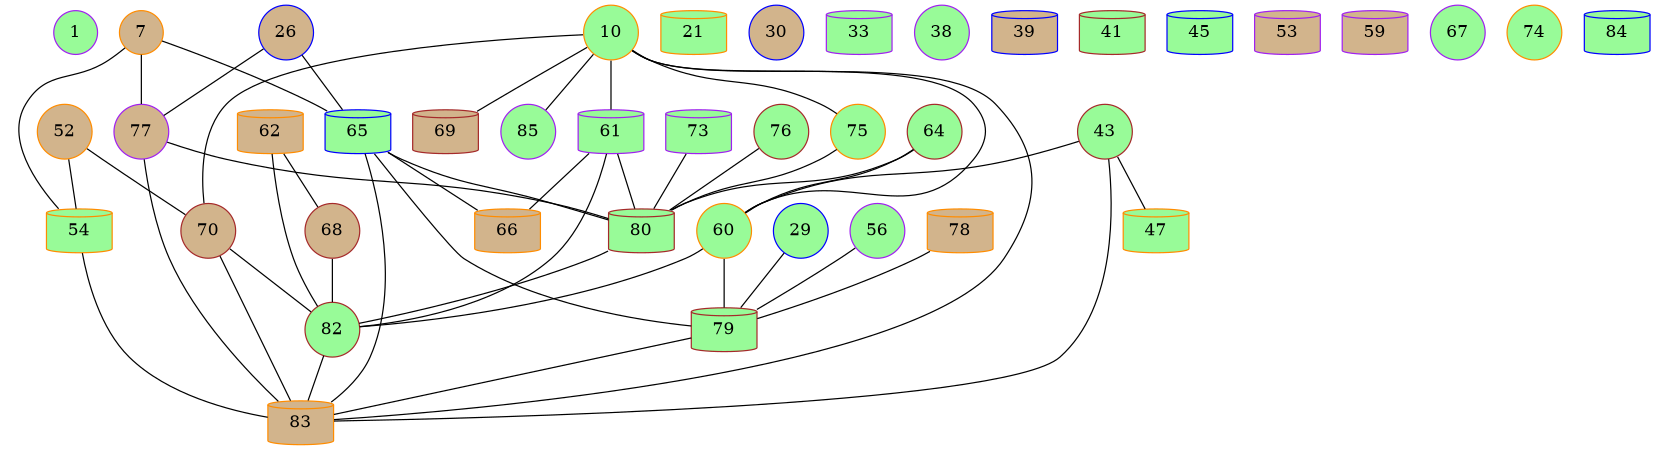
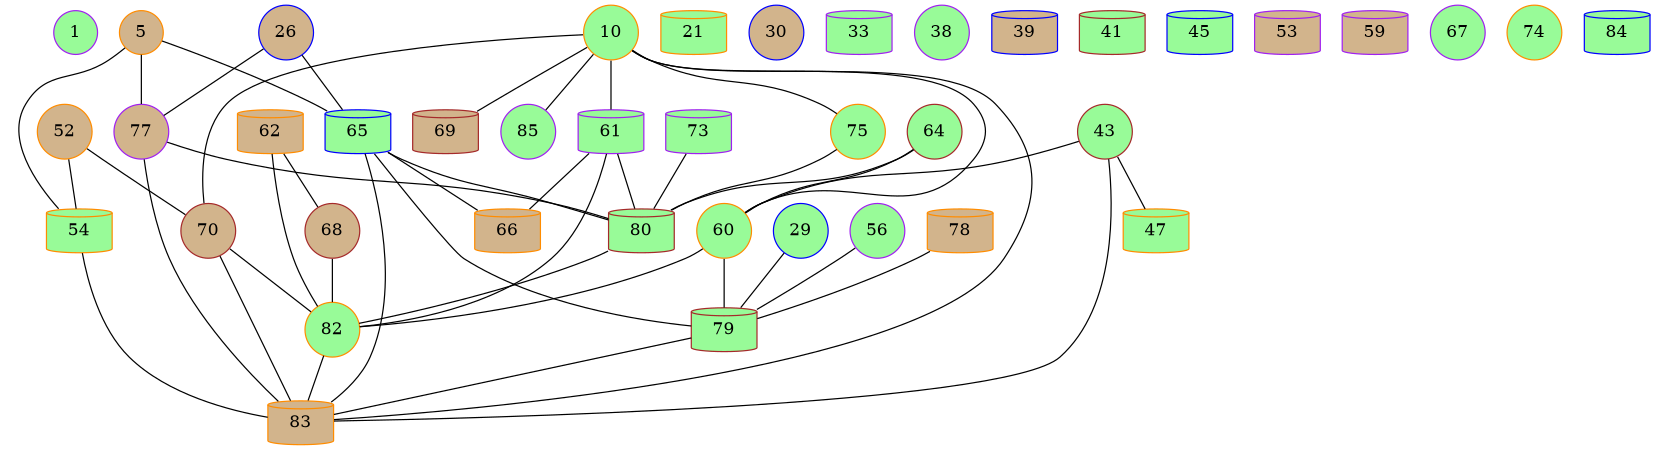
(141, 33) -> (141, 33)
(781, 132) -> none
(332, 330) -> (332, 330)
